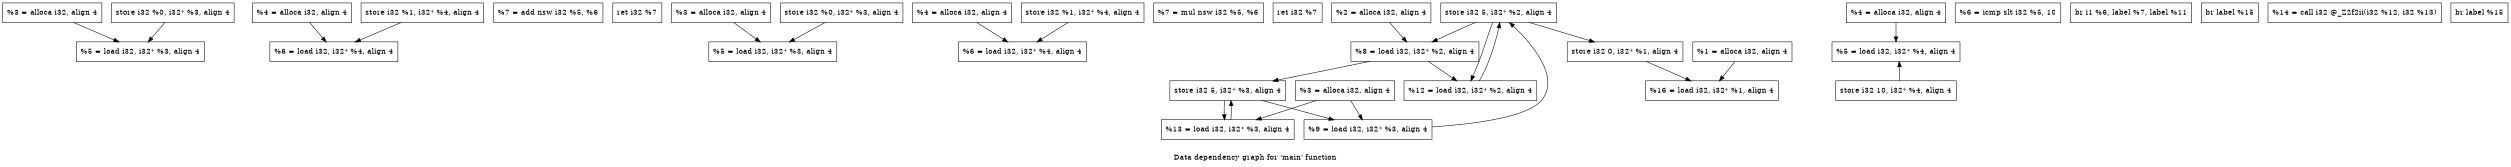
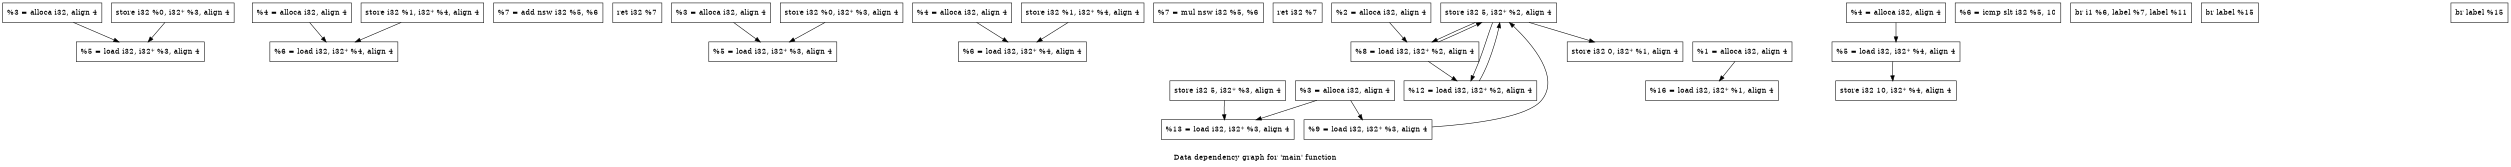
(2355, 13) -> none
(1666, 70) -> none
(1324, 71) -> (1458, 34)
(1900, 74) -> (1892, 69)
(1299, 110) -> none
(1231, 113) -> none
